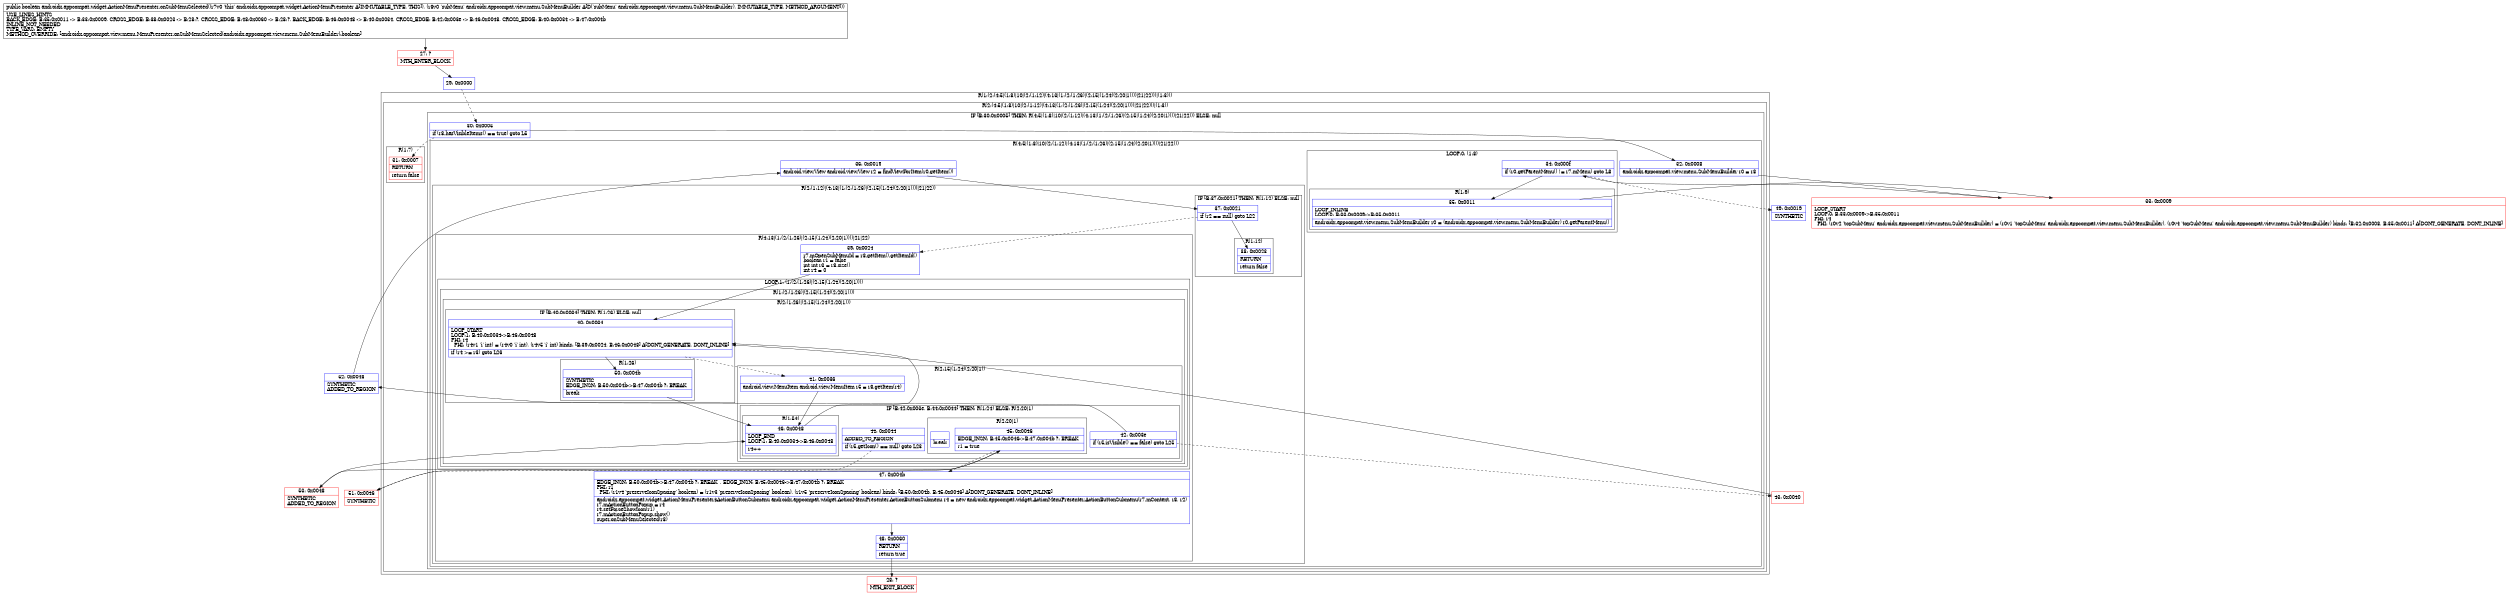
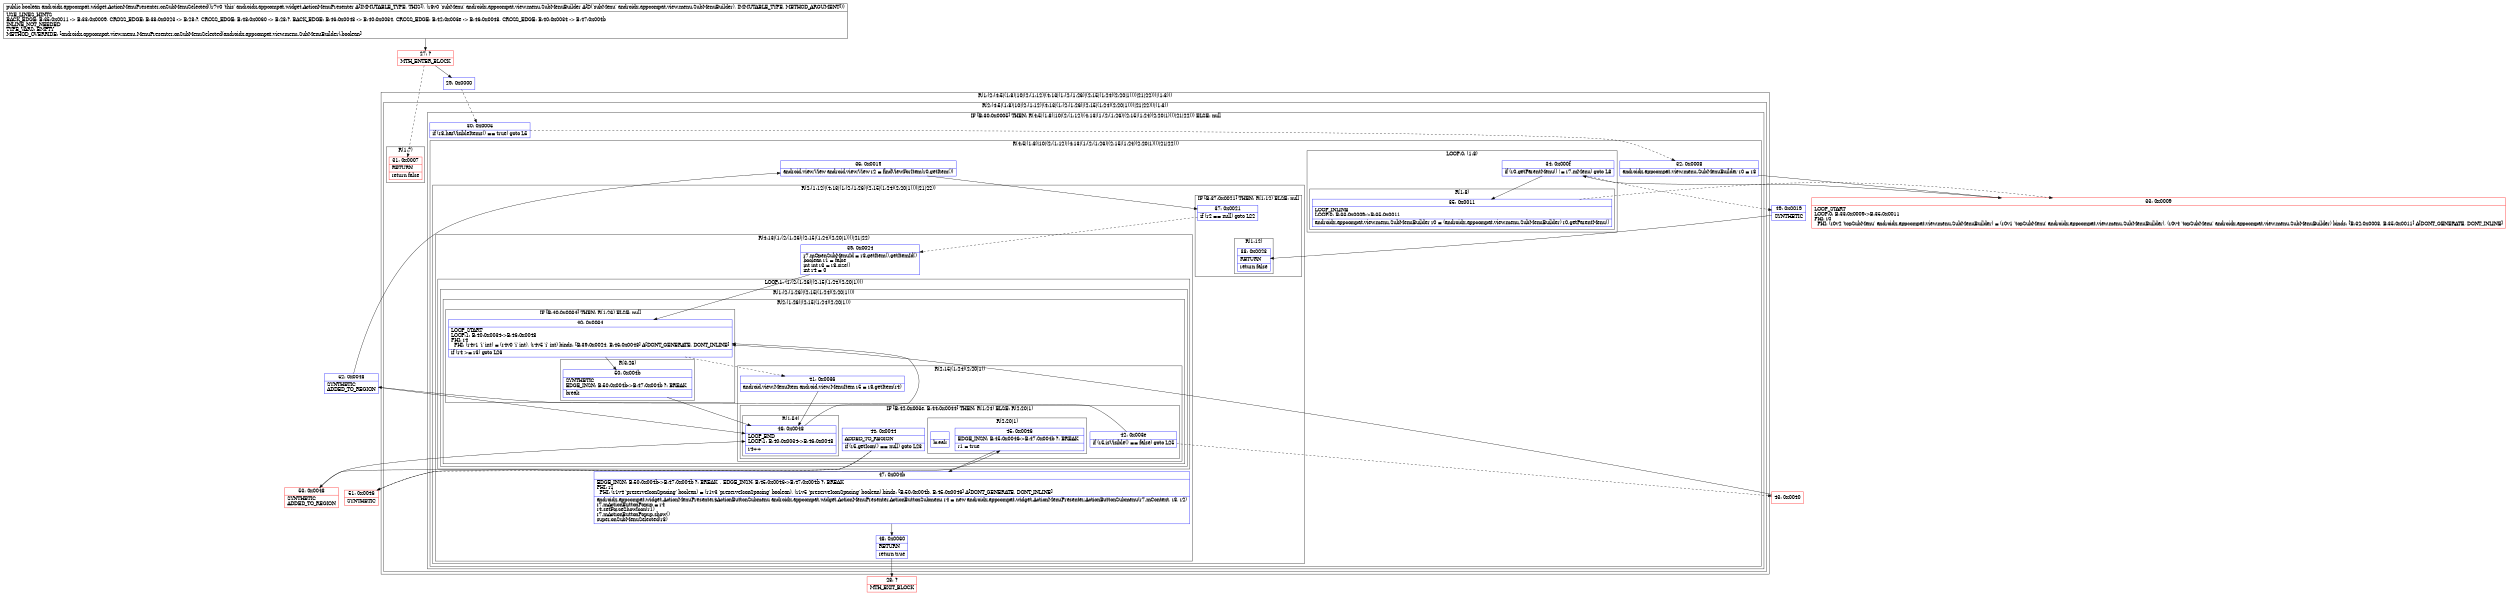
(1103, 131) -> (1103, 131)
(423, 145) -> (416, 110)
(1814, 183) -> (1814, 183)
(1462, 193) -> (1462, 193)
(1824, 219) -> (1824, 219)
(1239, 233) -> (1523, 240)
(627, 363) -> (627, 363)
none -> (560, 410)
(983, 456) -> (983, 456)
(660, 469) -> (597, 470)
